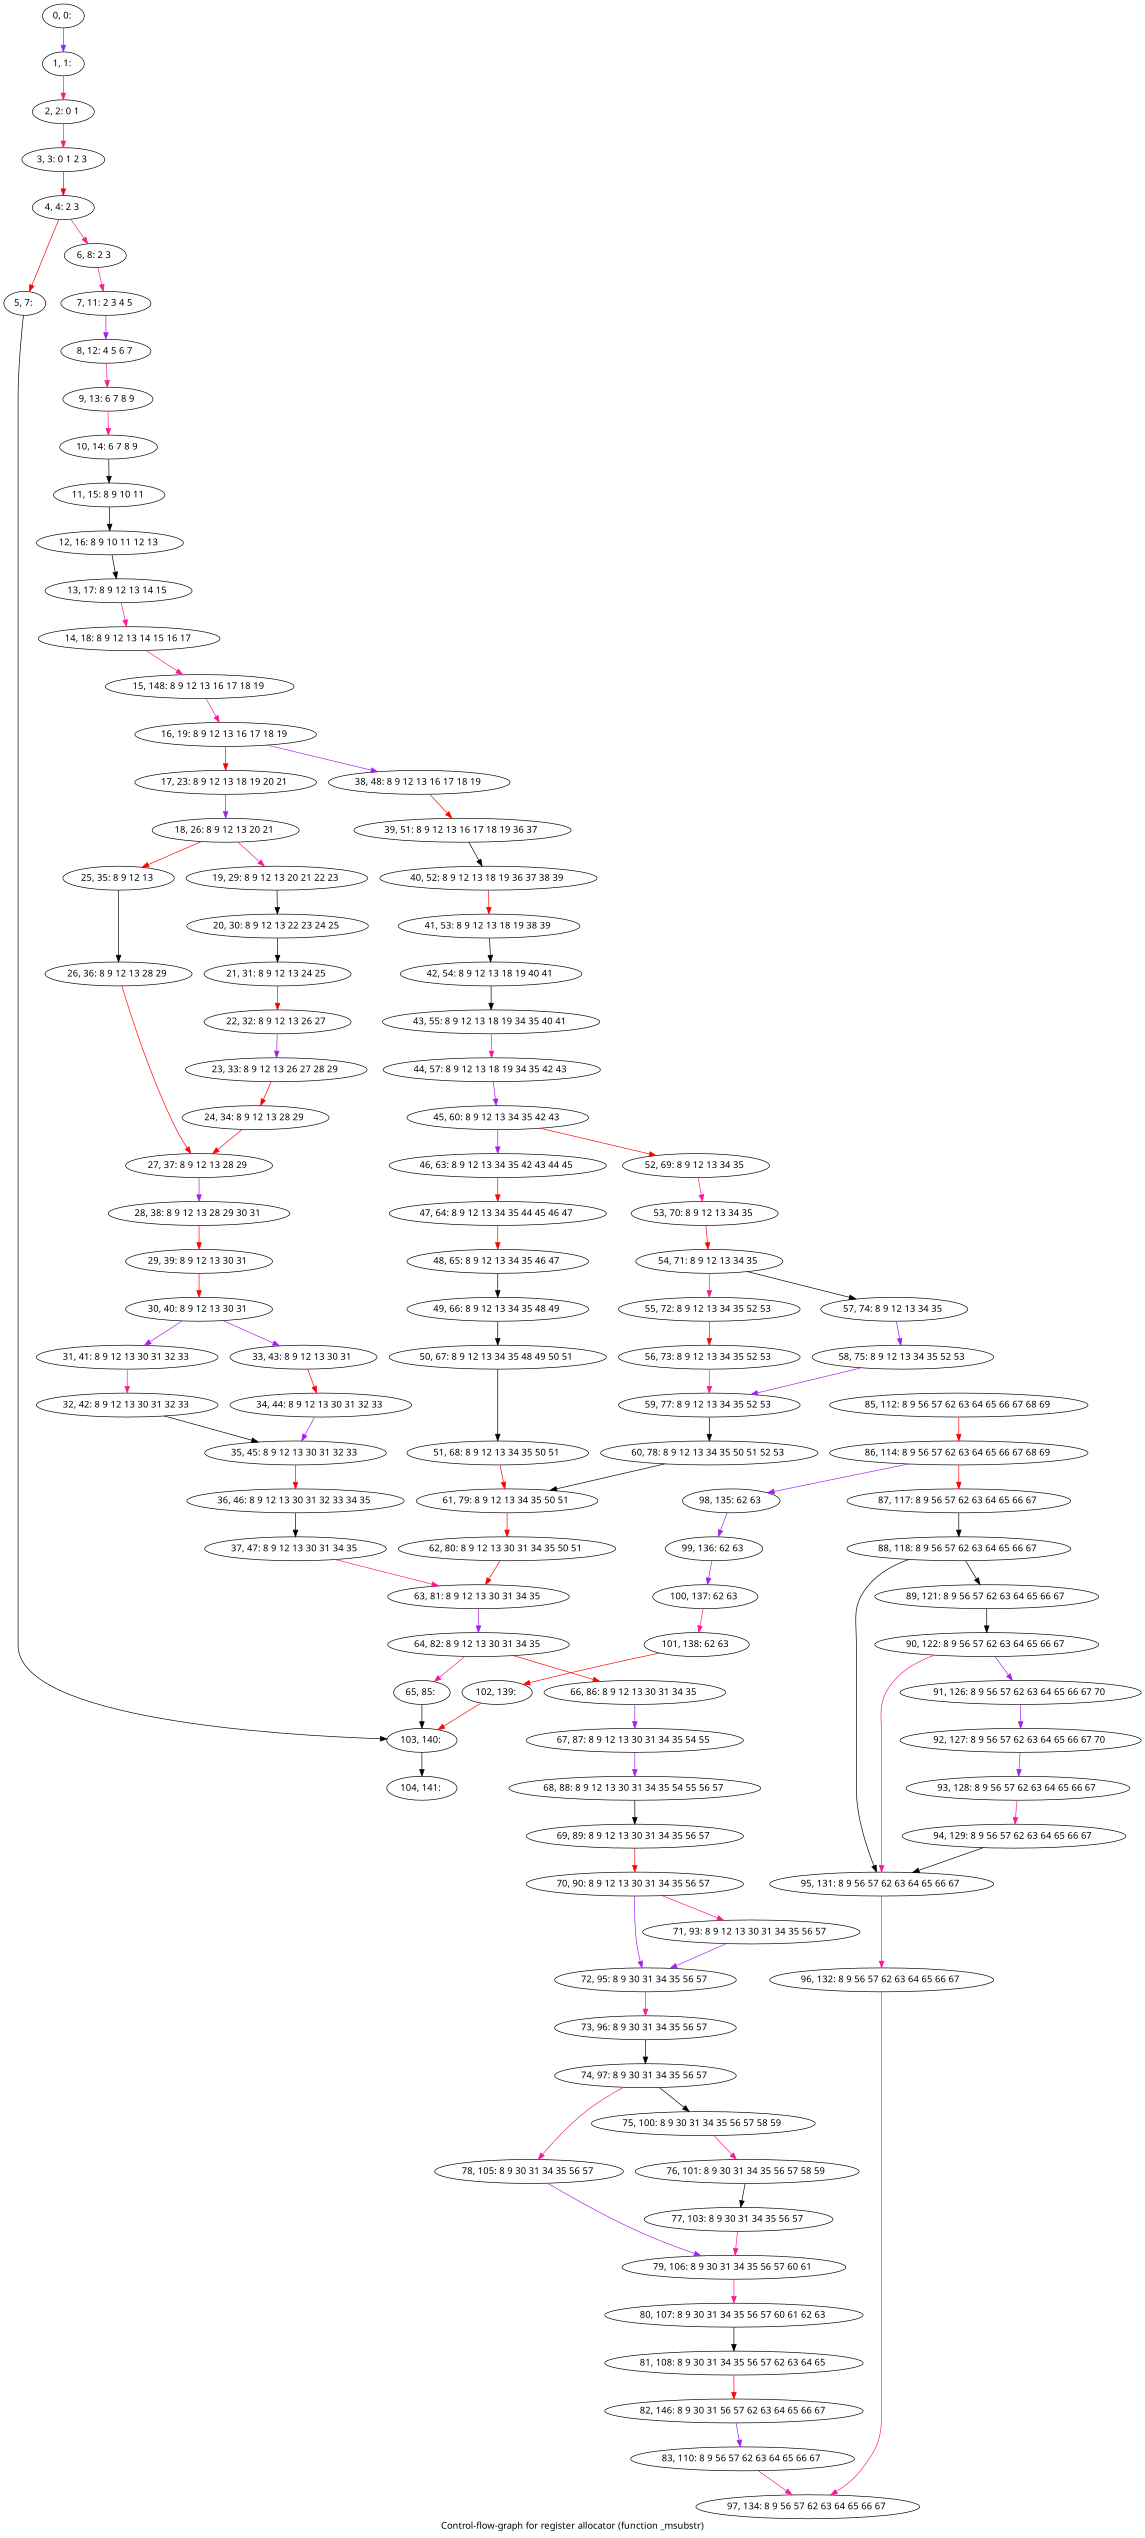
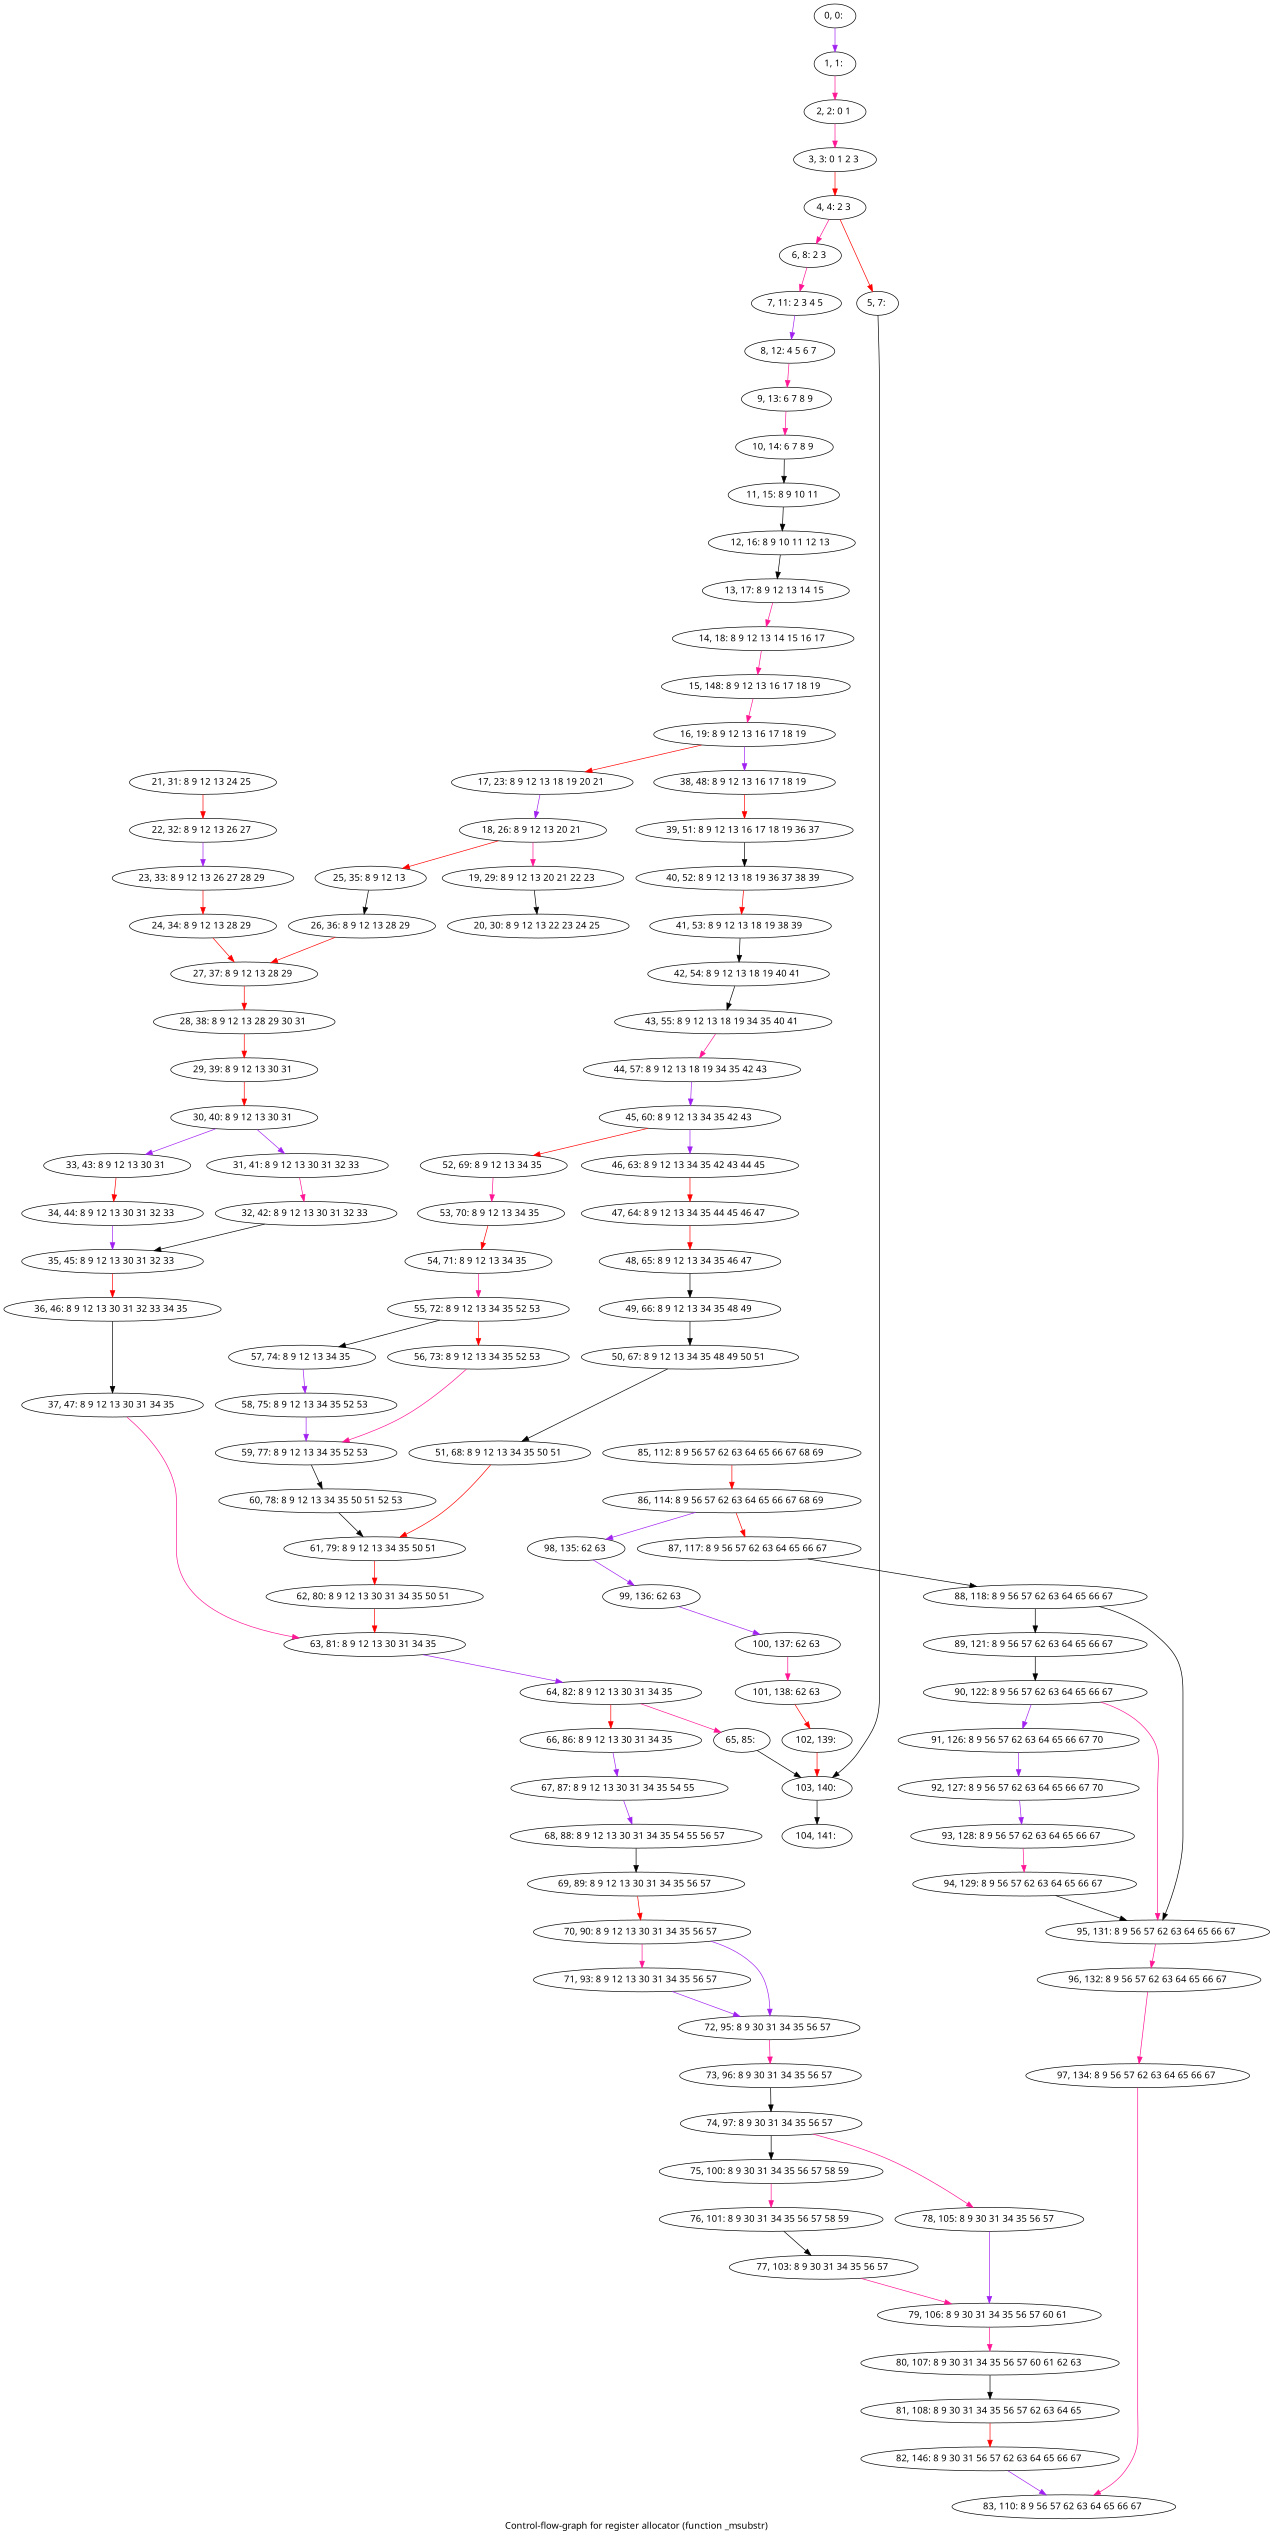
(278, 947) -> none
(199, 1186) -> (244, 995)
(798, 1284) -> (393, 1333)
(772, 2481) -> (1138, 2297)
